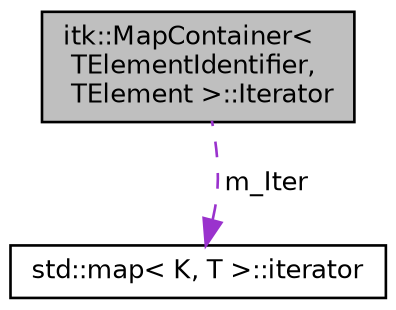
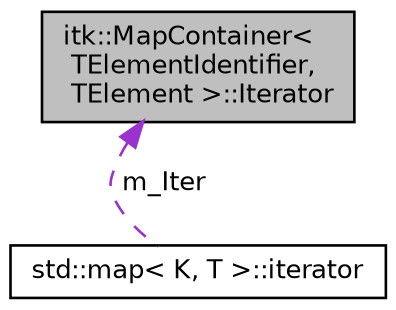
(218, 170) -> (116, 201)
